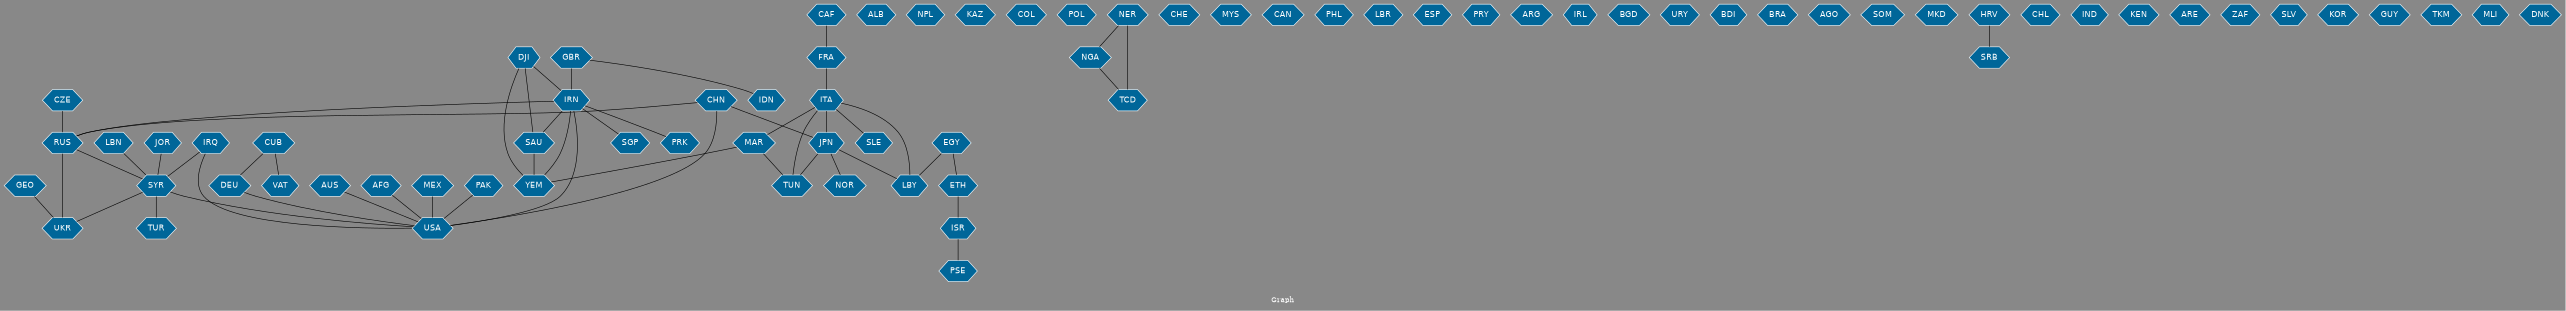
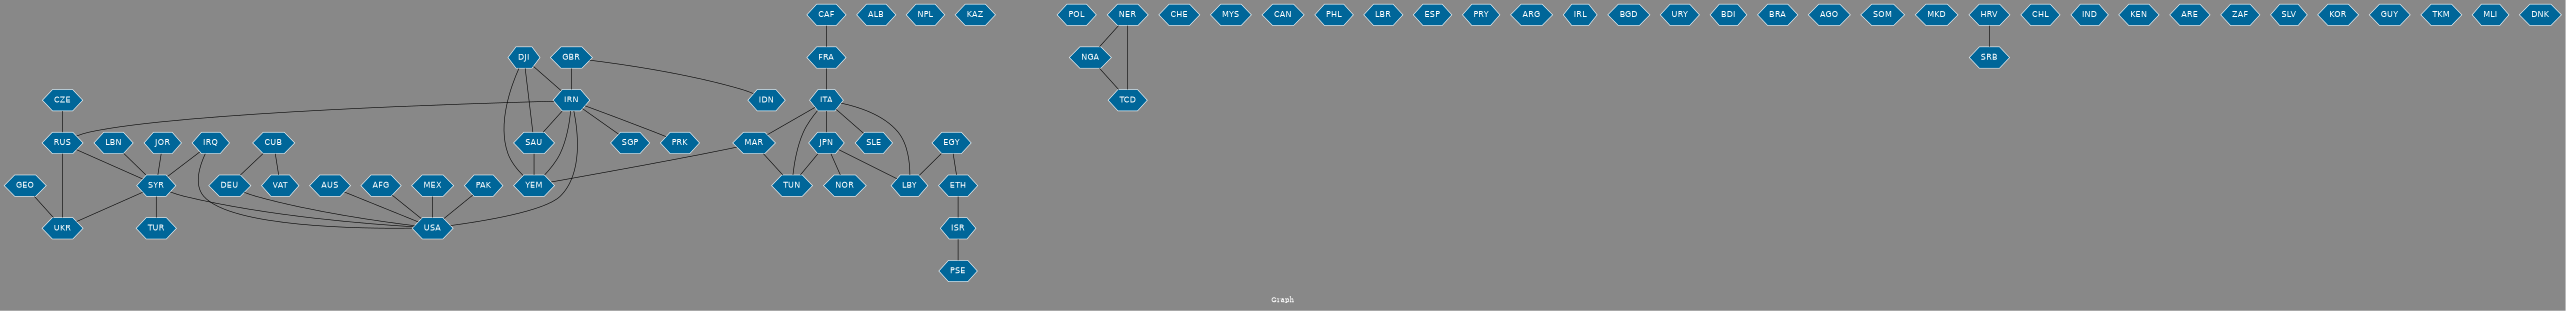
(1026, 15) -> none
(716, 100) -> none
